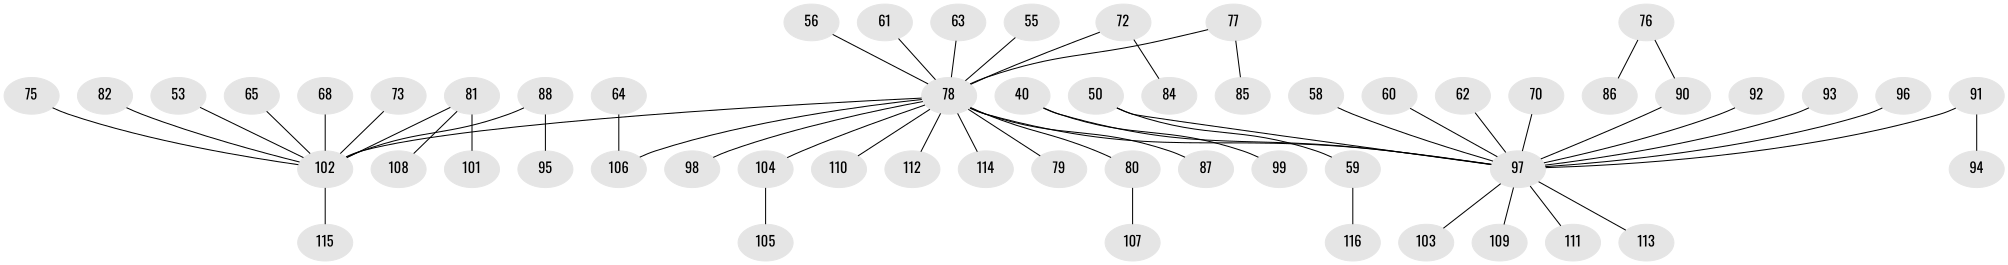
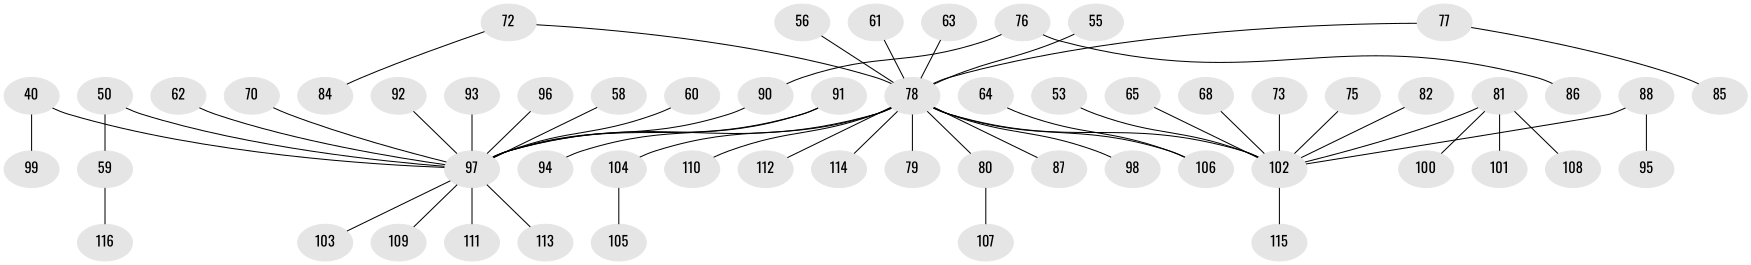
none -> (1426, 169)
